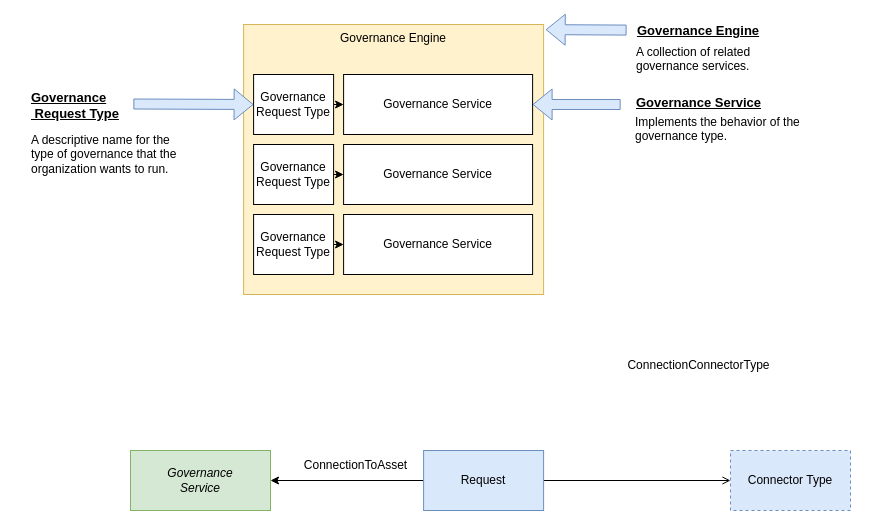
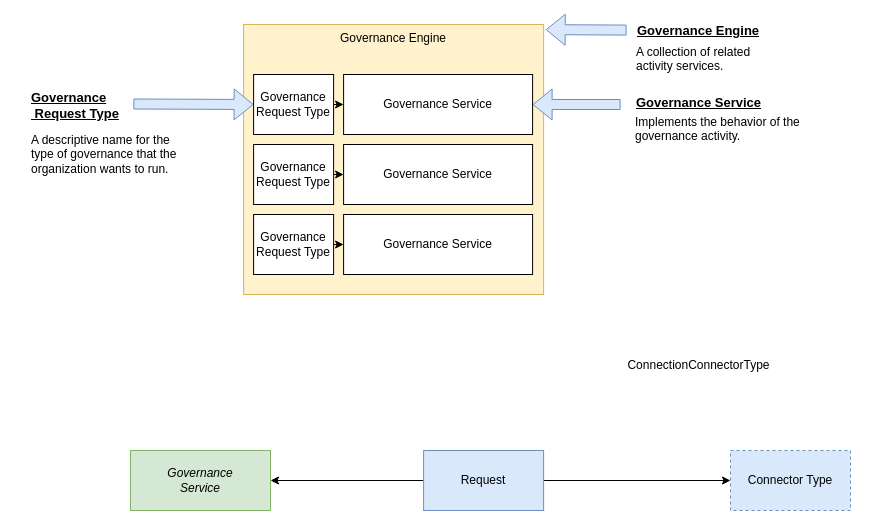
(703, 60) -> (703, 60)
(727, 130) -> (727, 130)
(356, 466) -> none
(724, 481) -> (722, 481)
